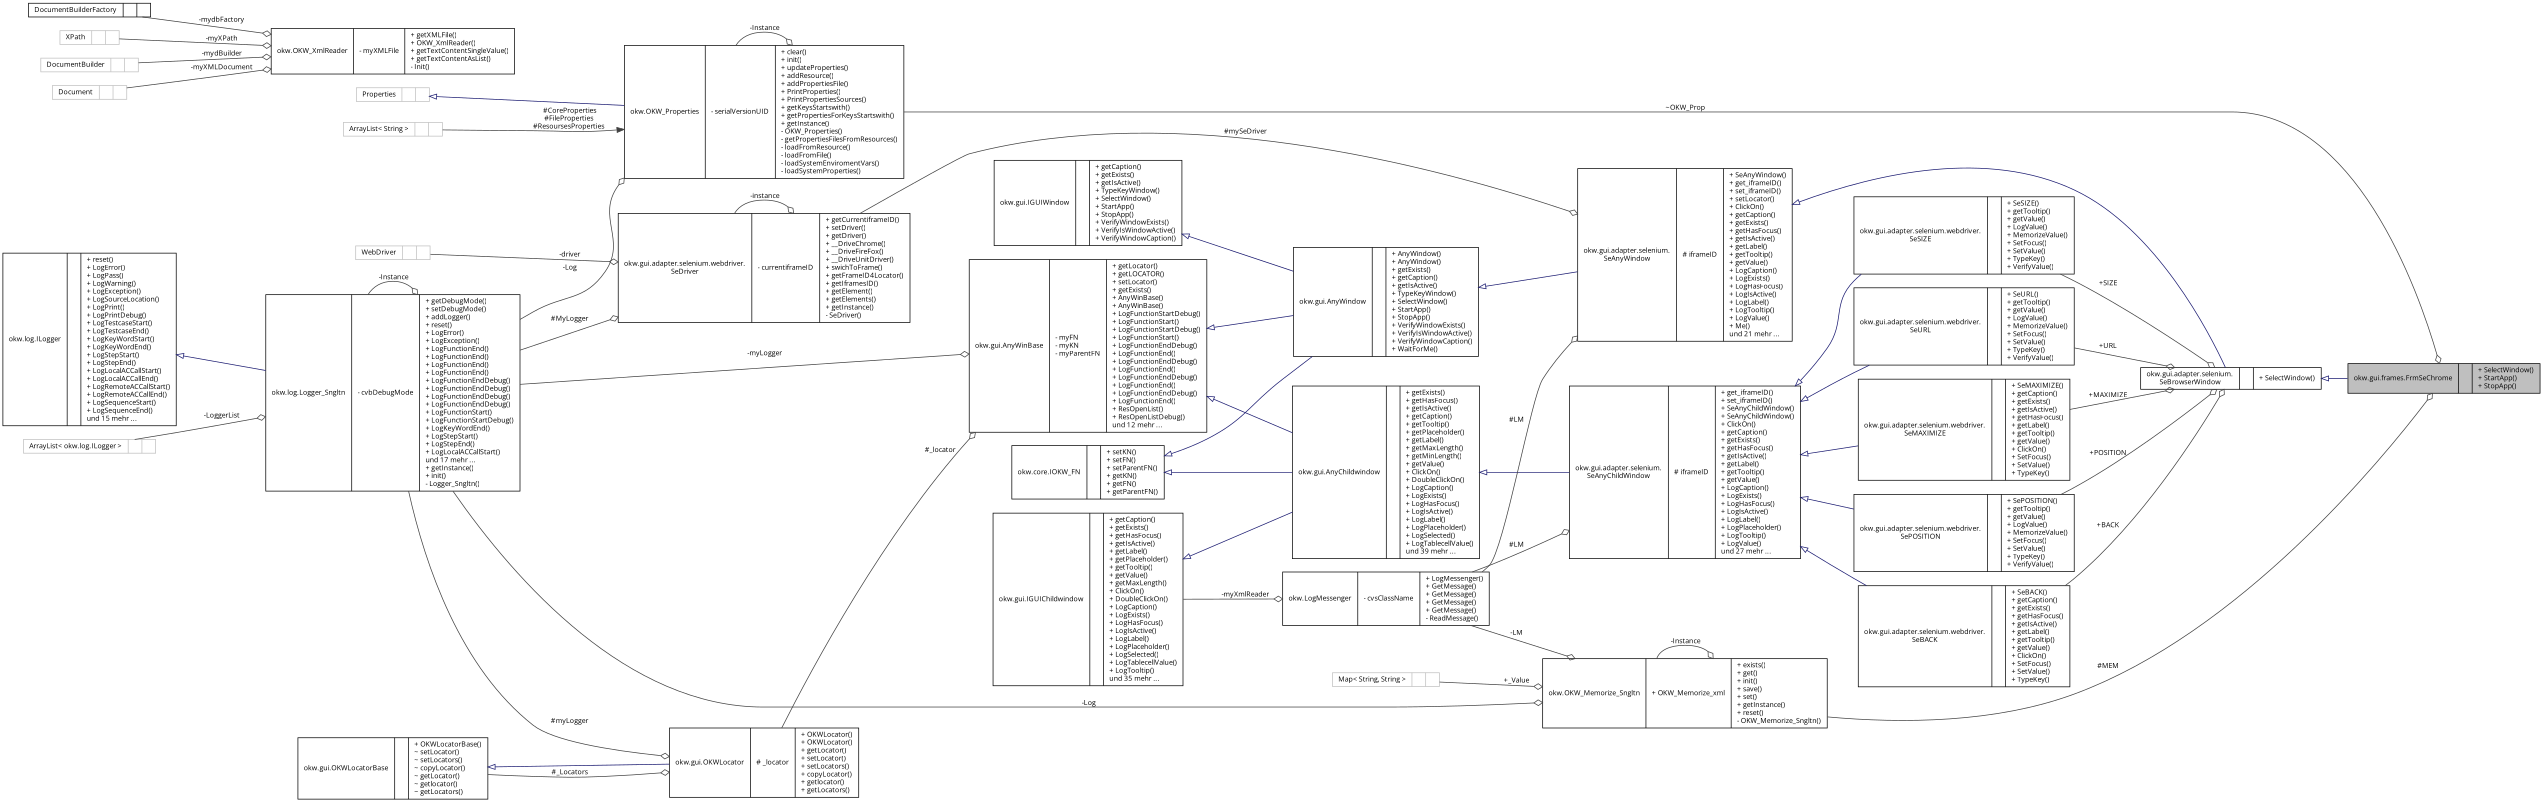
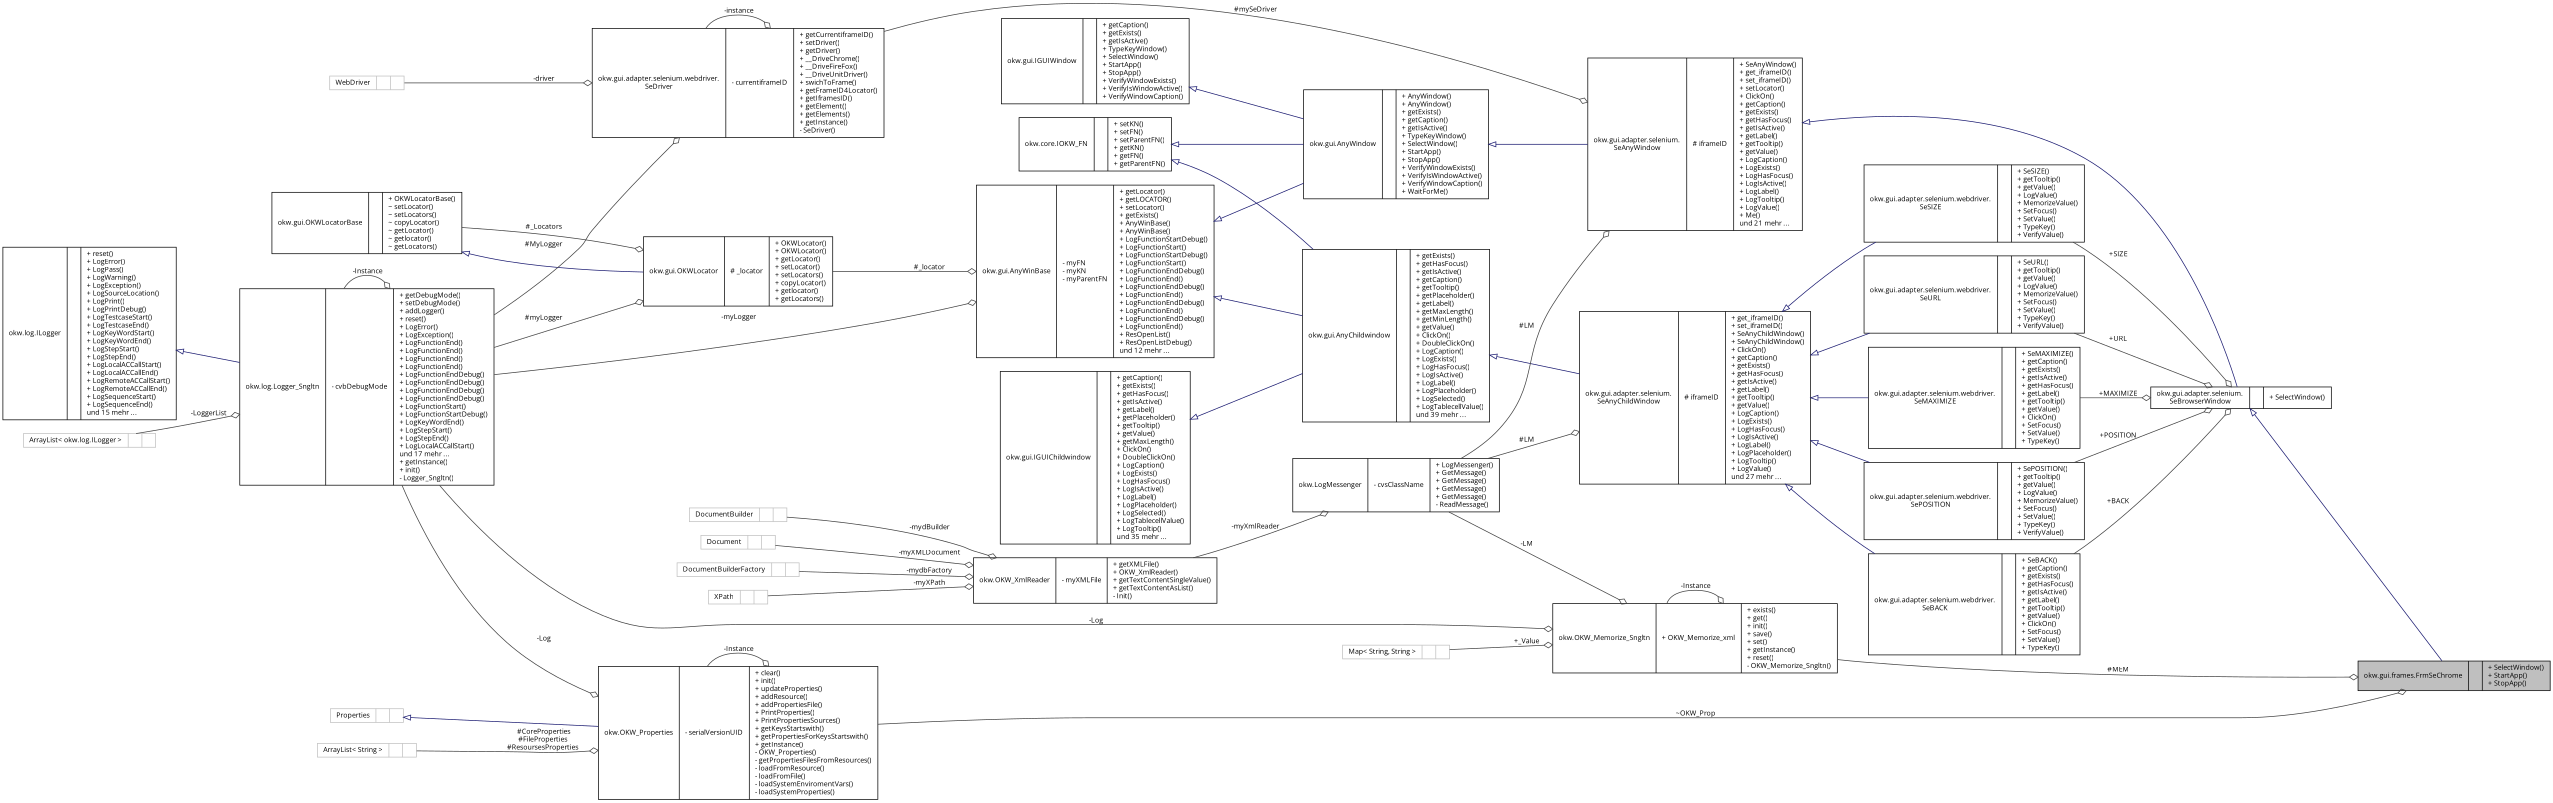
(90, 10) -> (738, 570)
(530, 131) -> (503, 752)
(1228, 599) -> (1257, 538)
